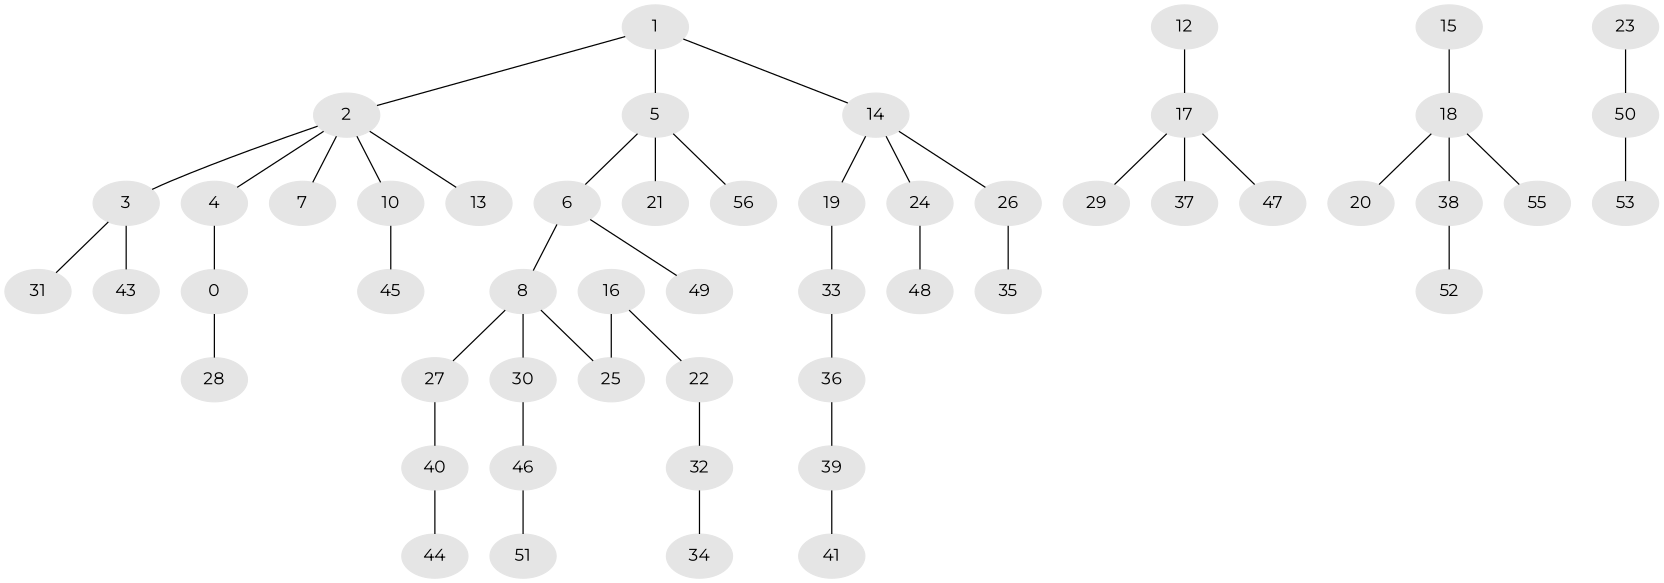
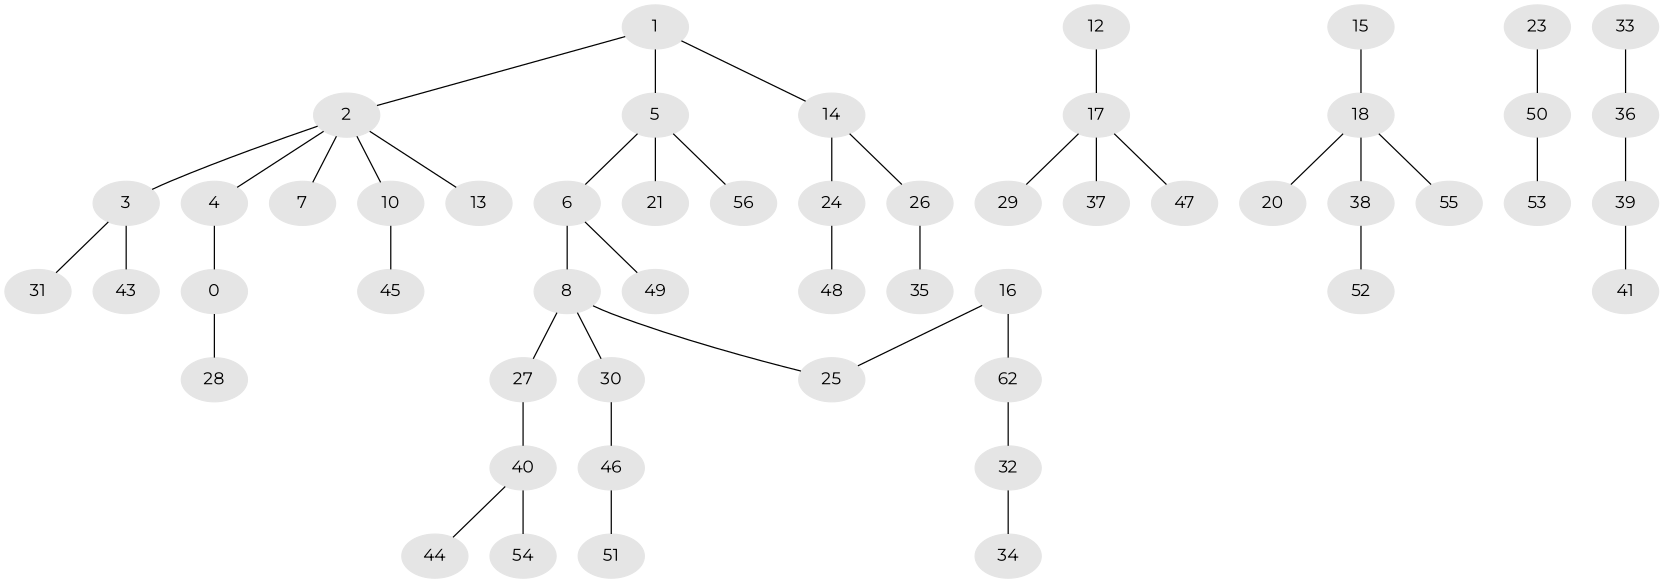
(832, 203) -> none
(699, 380) -> (1008, 380)
none -> (523, 556)
